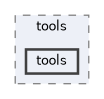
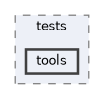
(52, 27) -> (52, 27)
